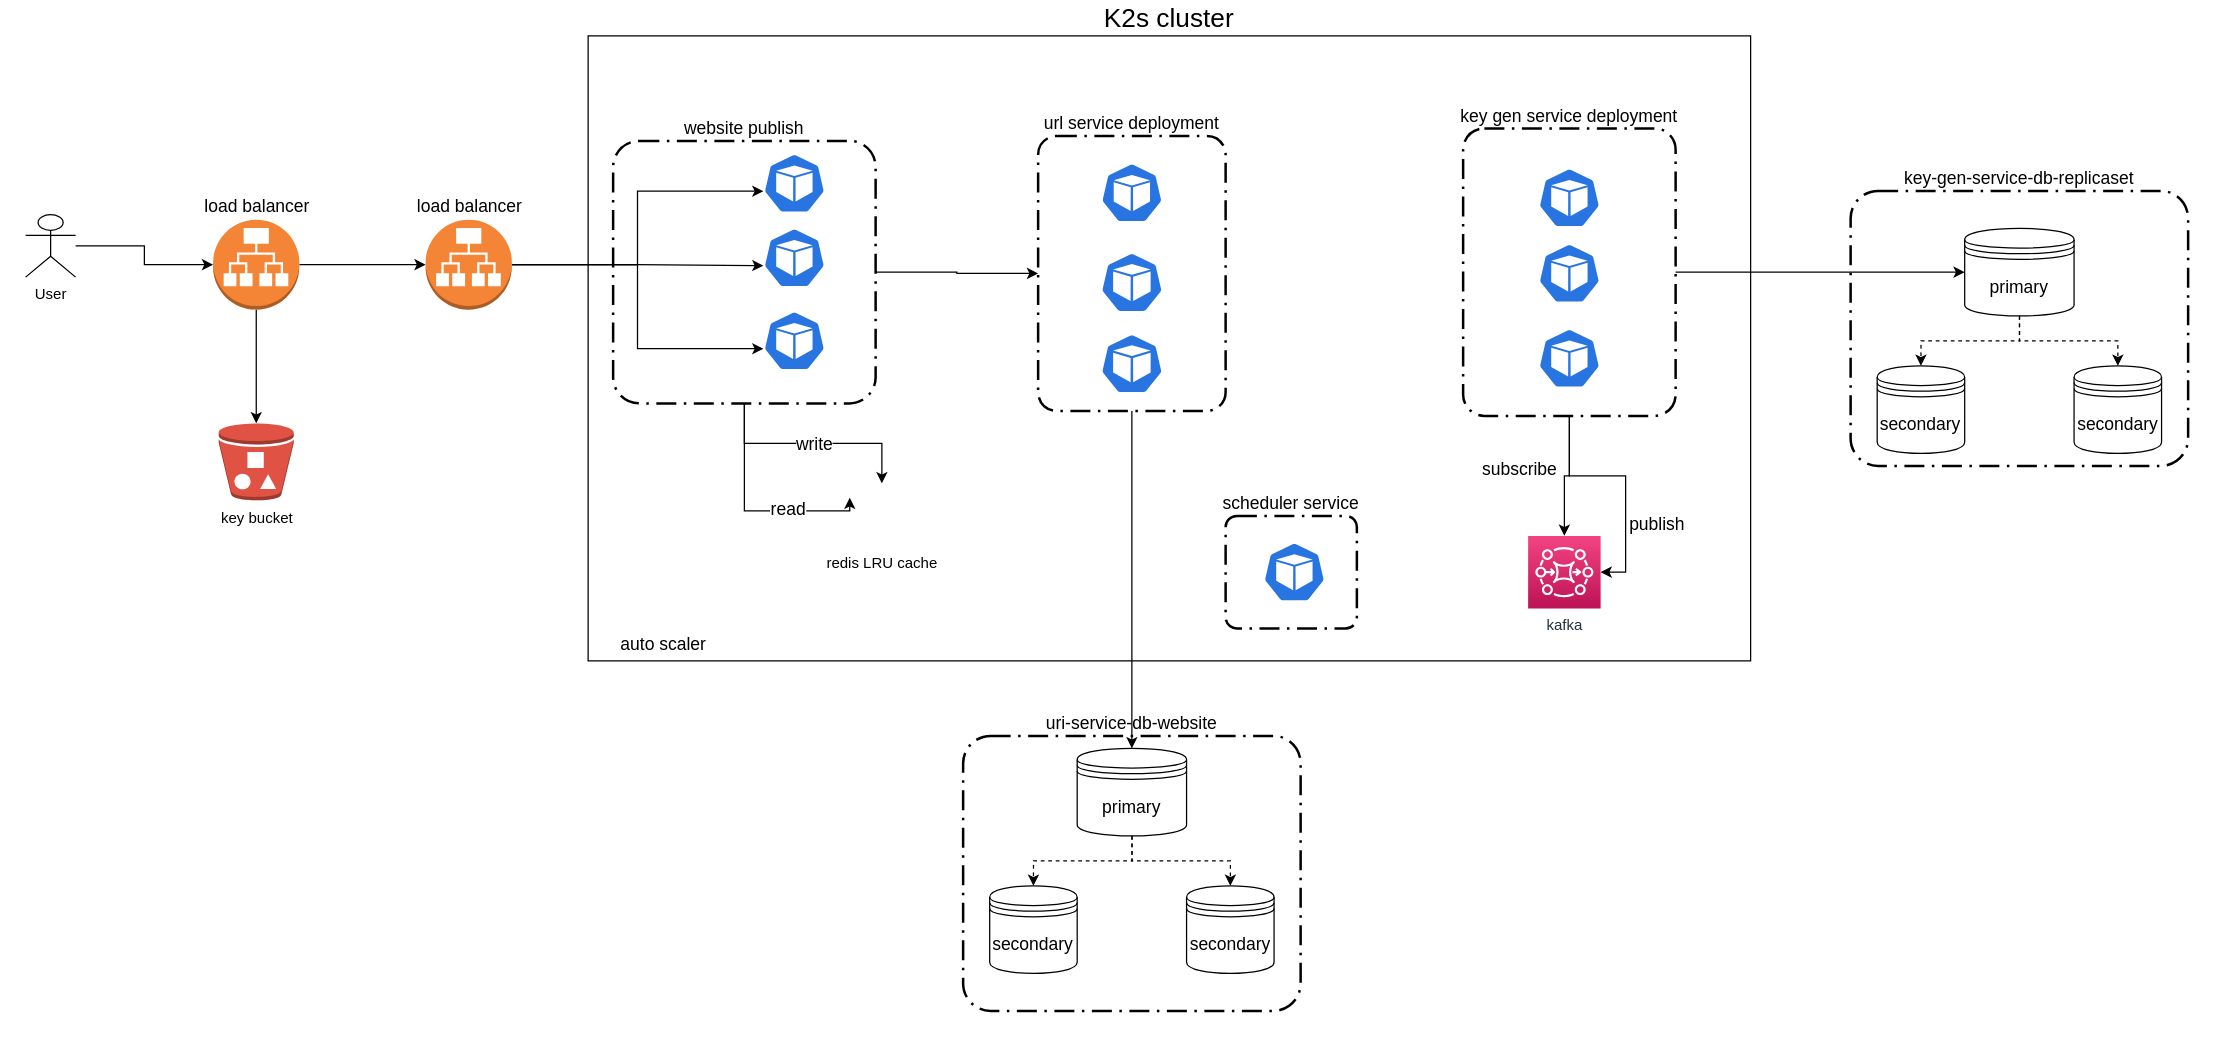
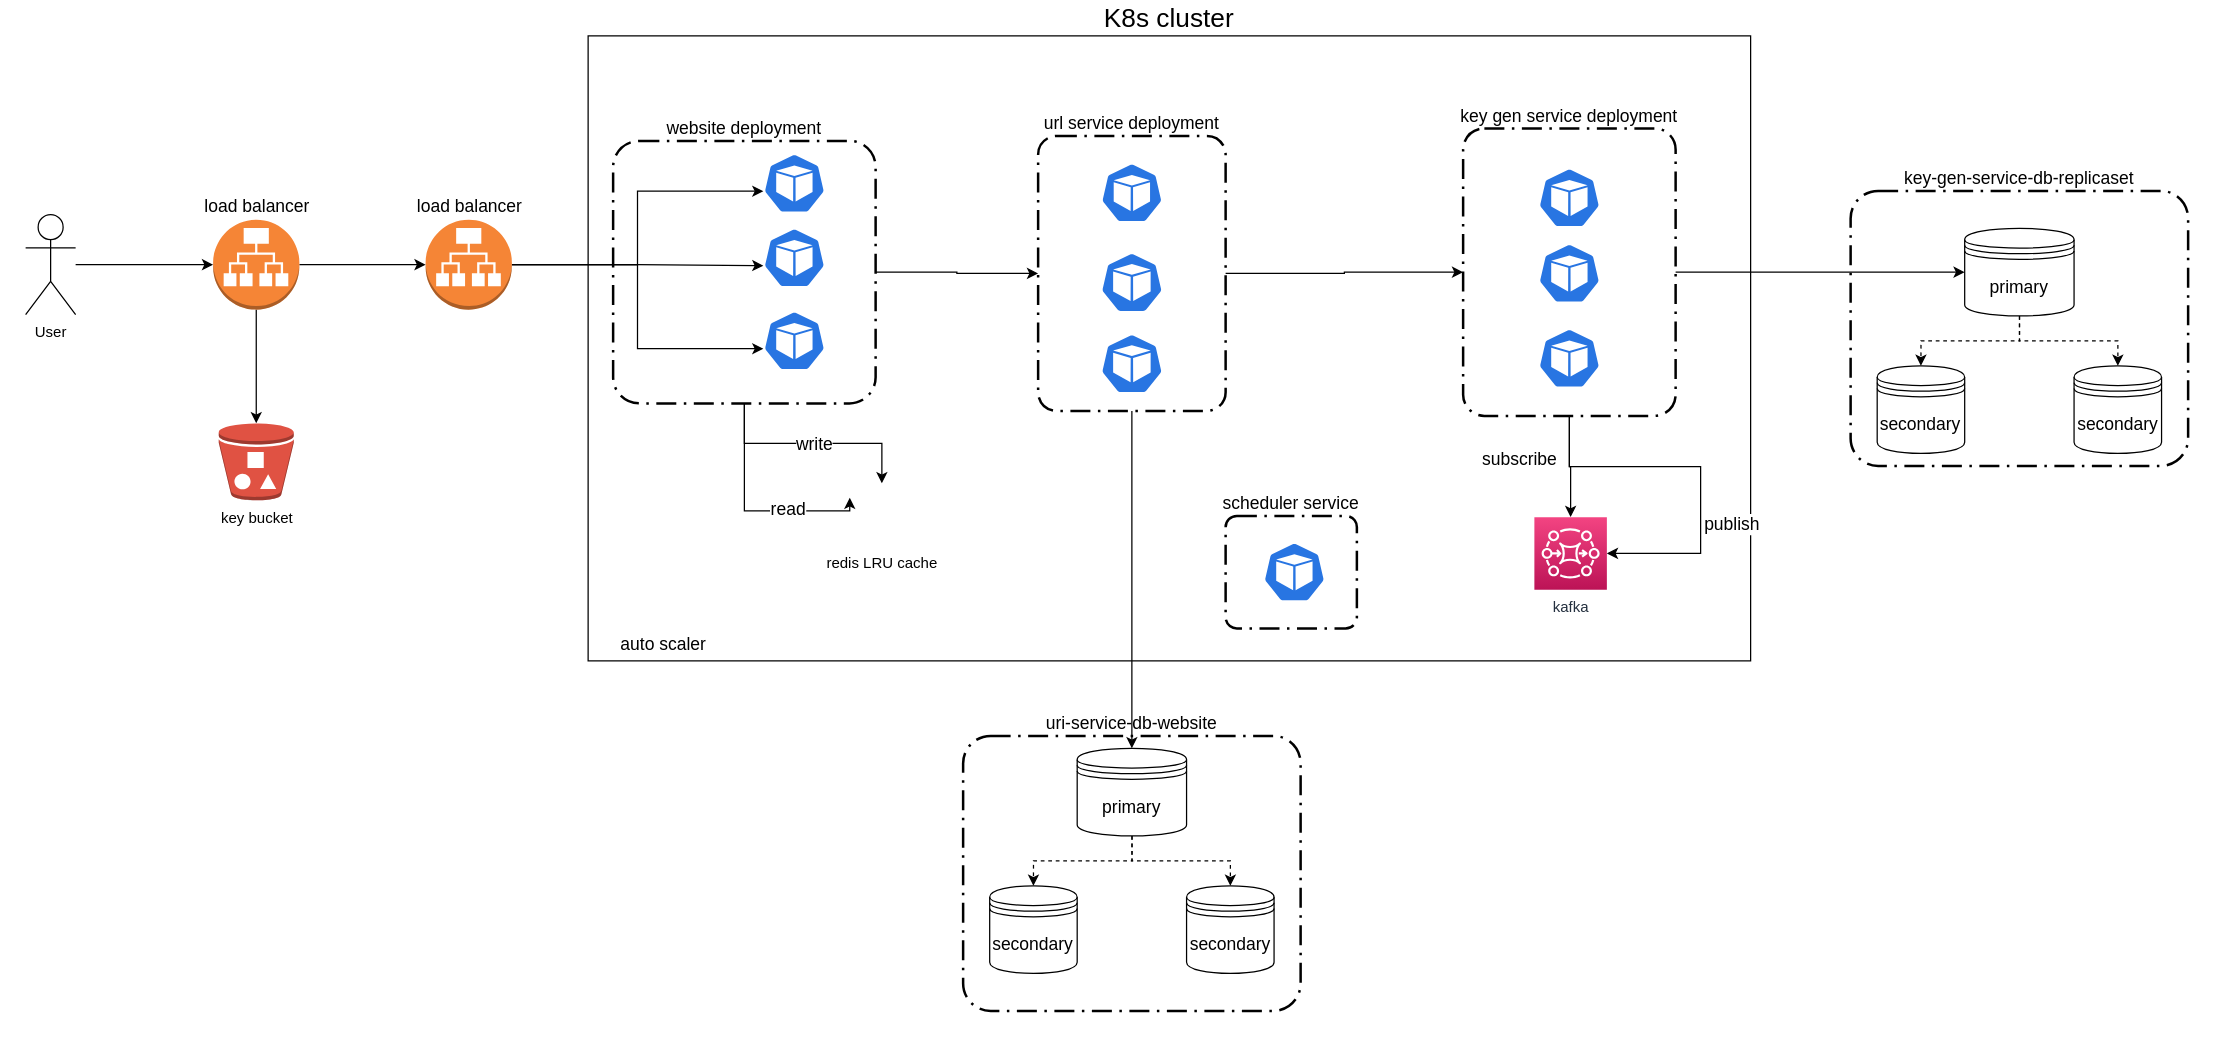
(1169, 16) -> (1169, 16)
(744, 128) -> (744, 128)
(51, 246) -> (51, 264)
none -> (1340, 273)
(1564, 572) -> (1571, 553)
